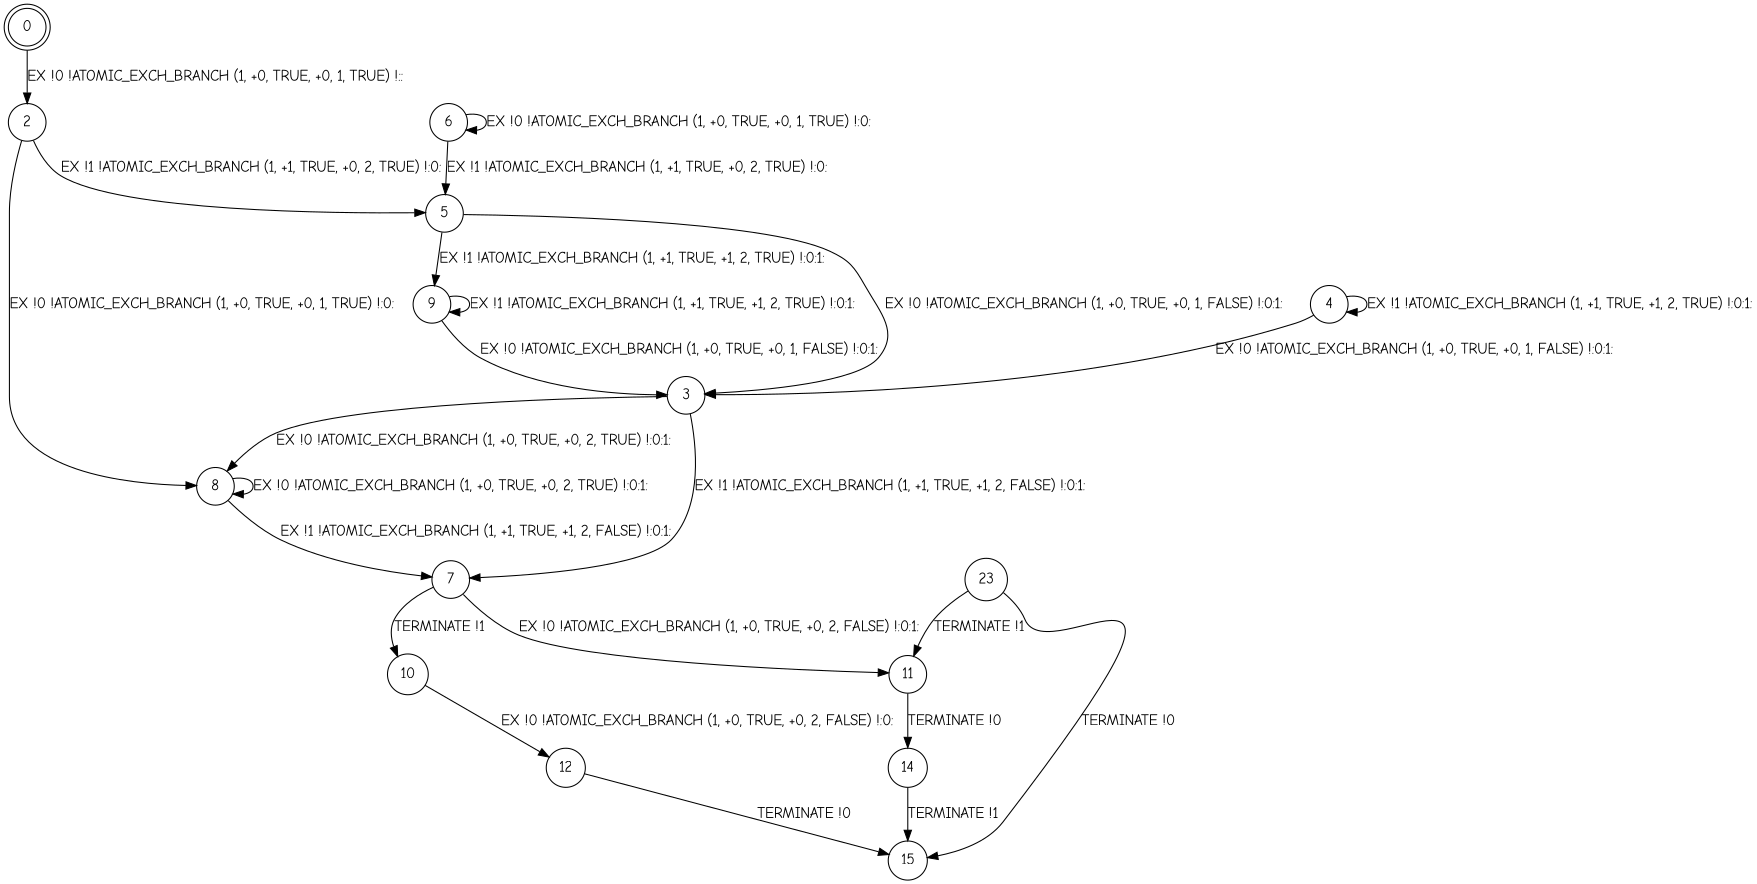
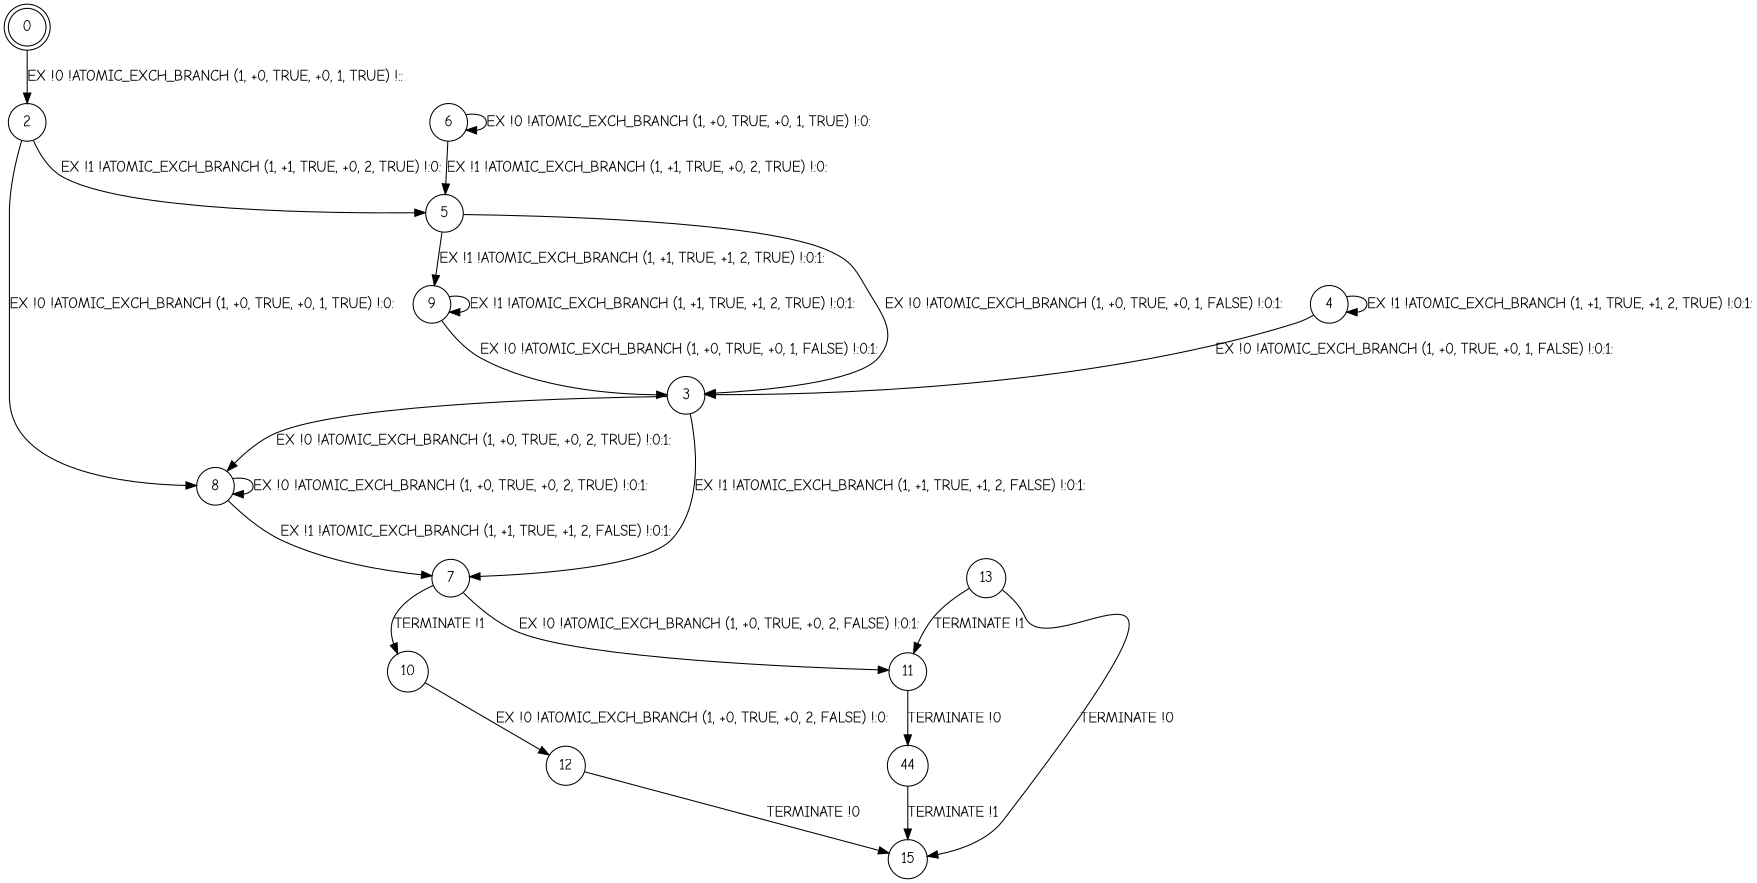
(986, 580) -> (986, 578)
(908, 768) -> (908, 766)
